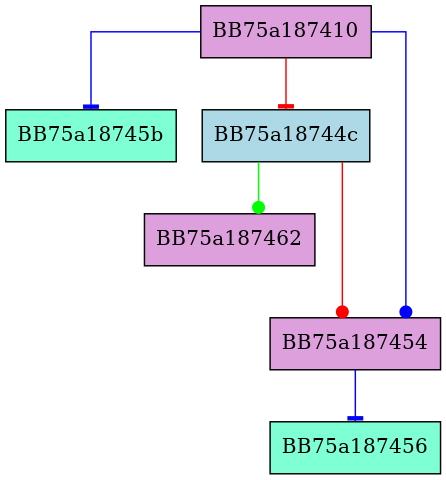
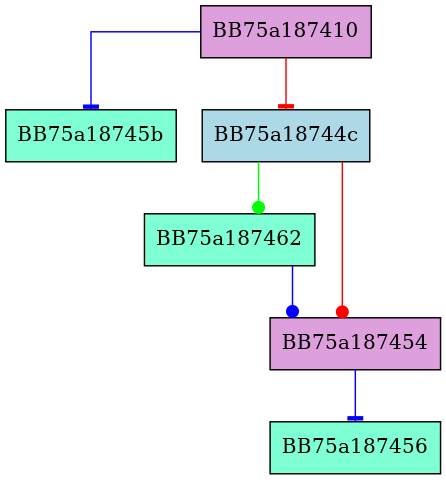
(406, 152) -> (292, 286)
(230, 240) -> (230, 240)
